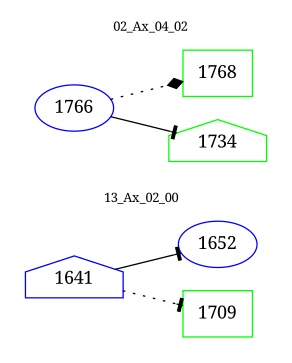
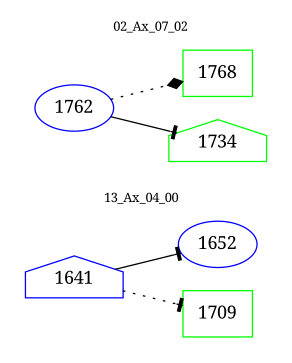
(151, 28) -> (151, 28)
(74, 108) -> (74, 108)
(141, 199) -> (141, 199)
